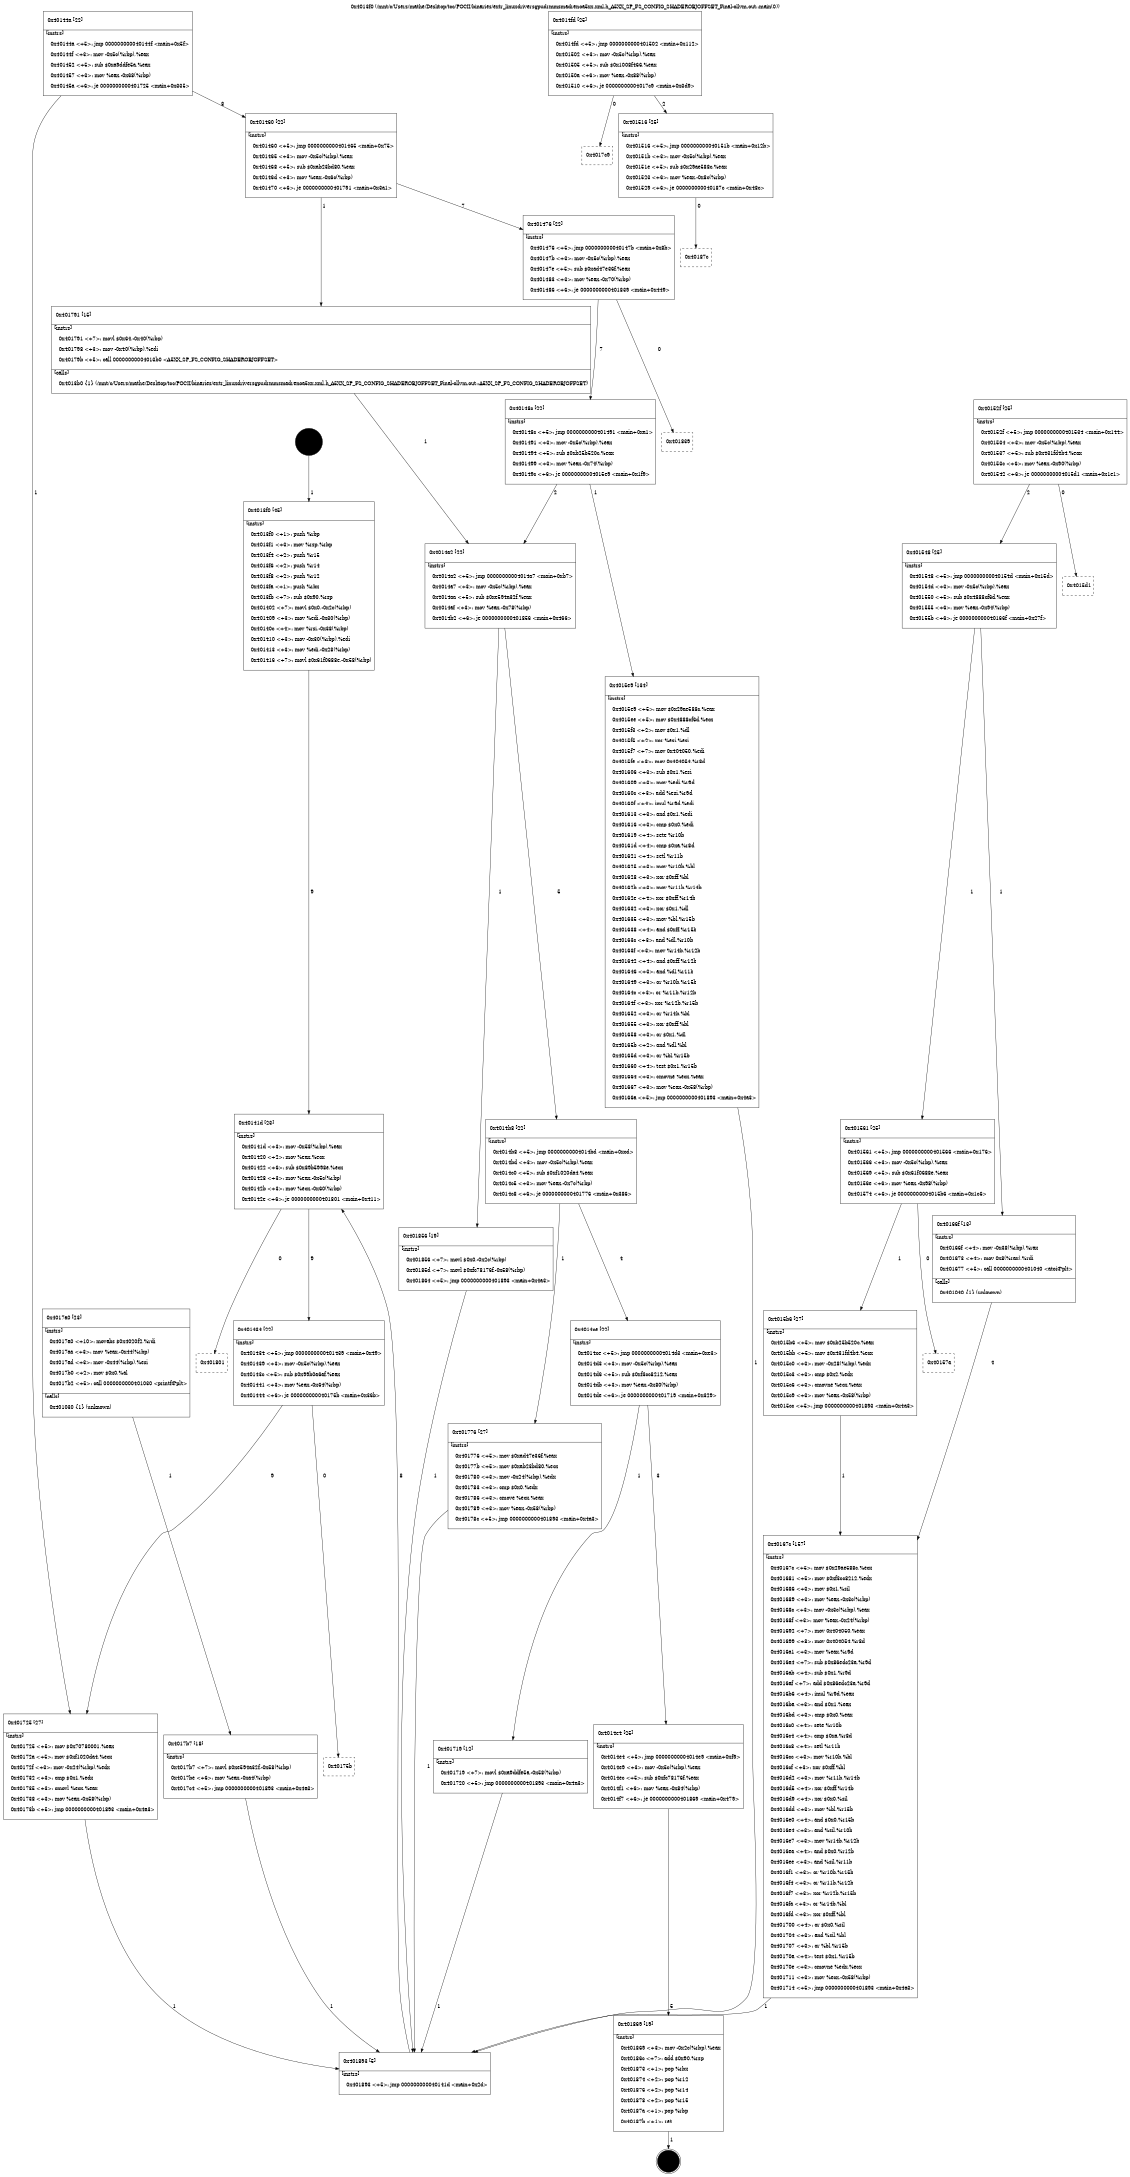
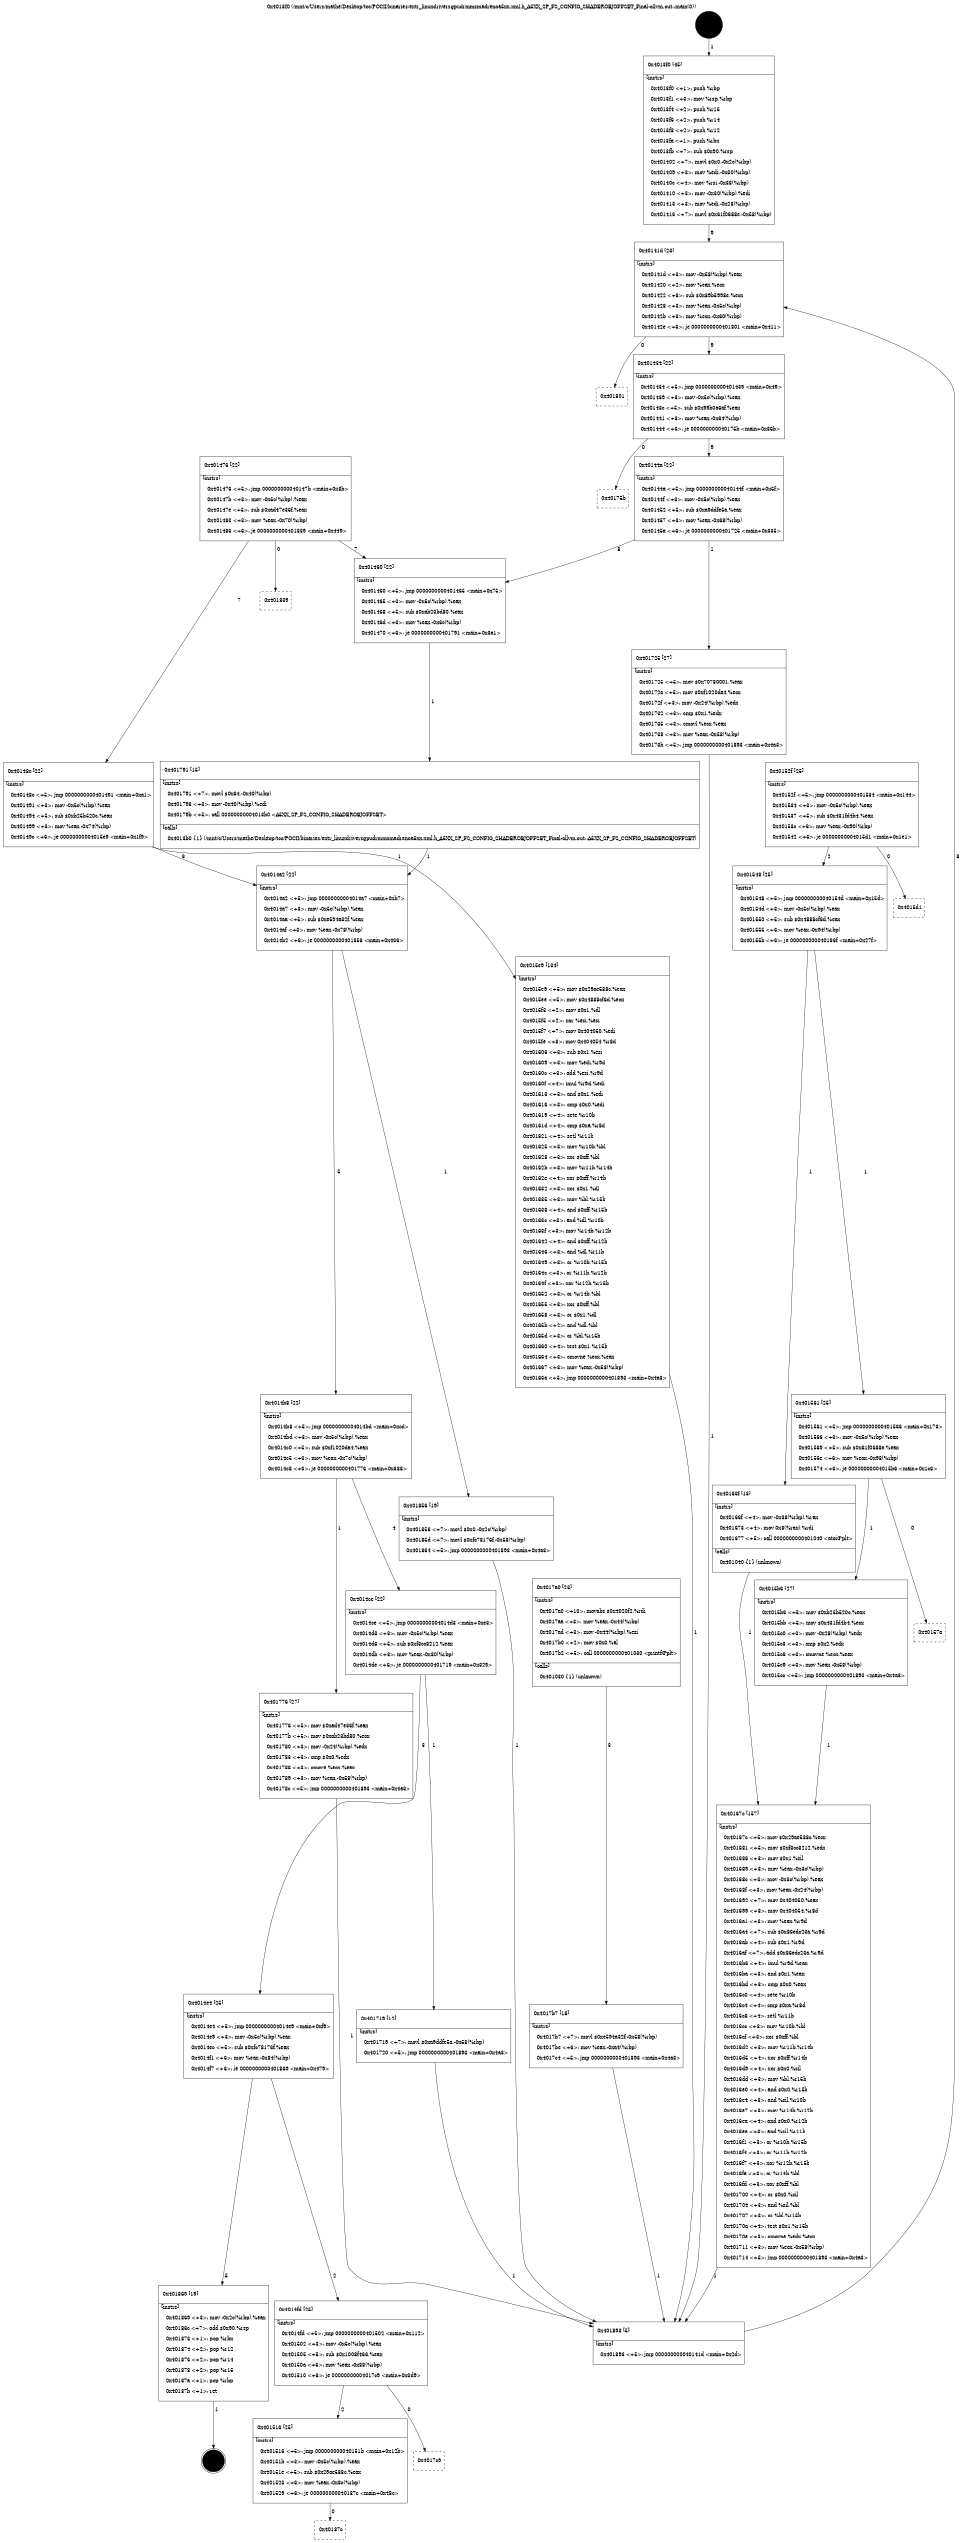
(458, 206) -> (351, 549)
(555, 493) -> (183, 857)
(992, 1363) -> (749, 1633)
(170, 1476) -> (609, 1746)
(157, 1540) -> (709, 446)
none -> (304, 2188)
